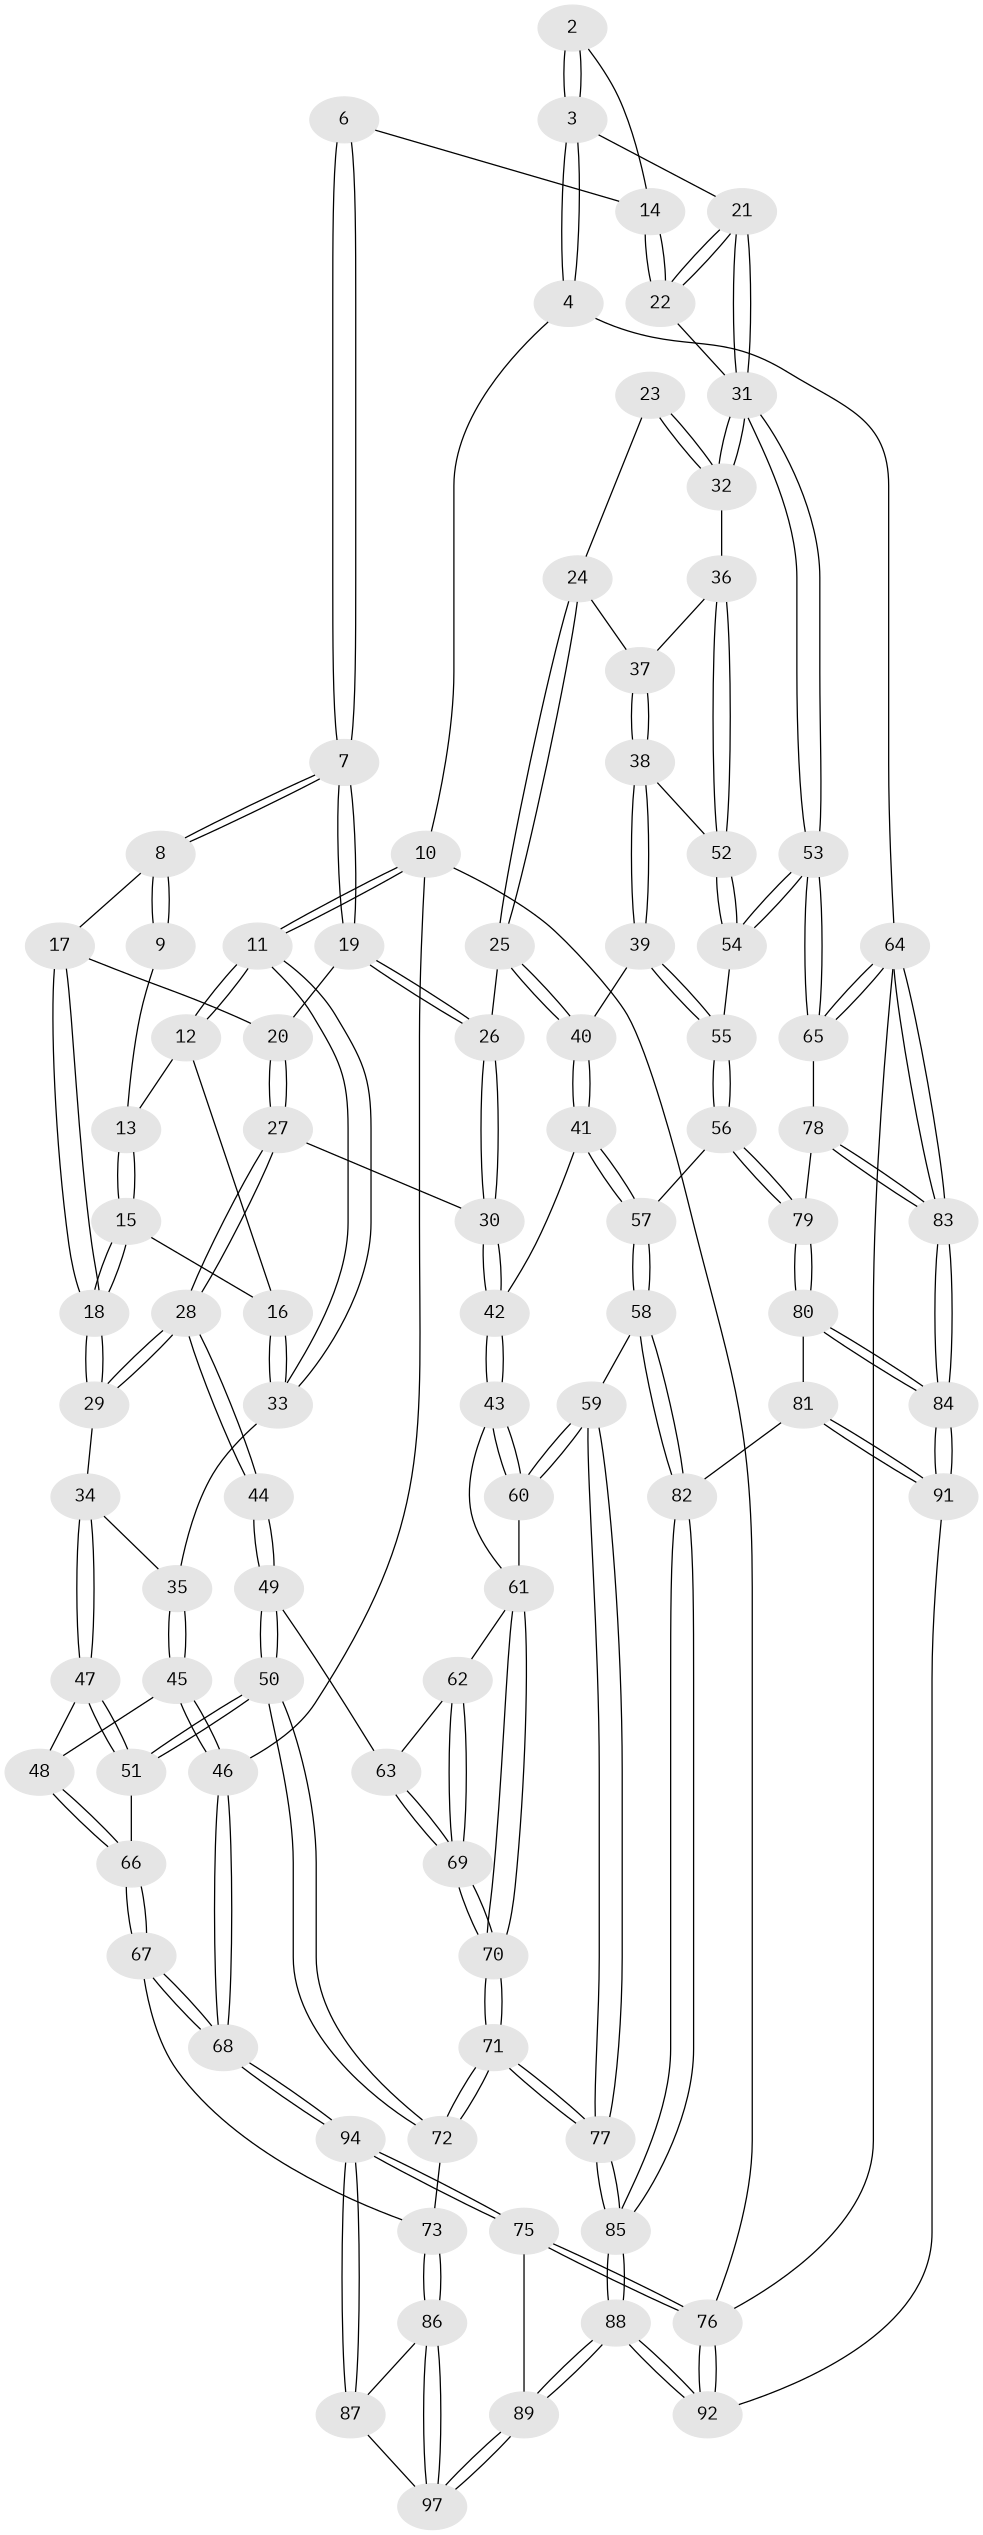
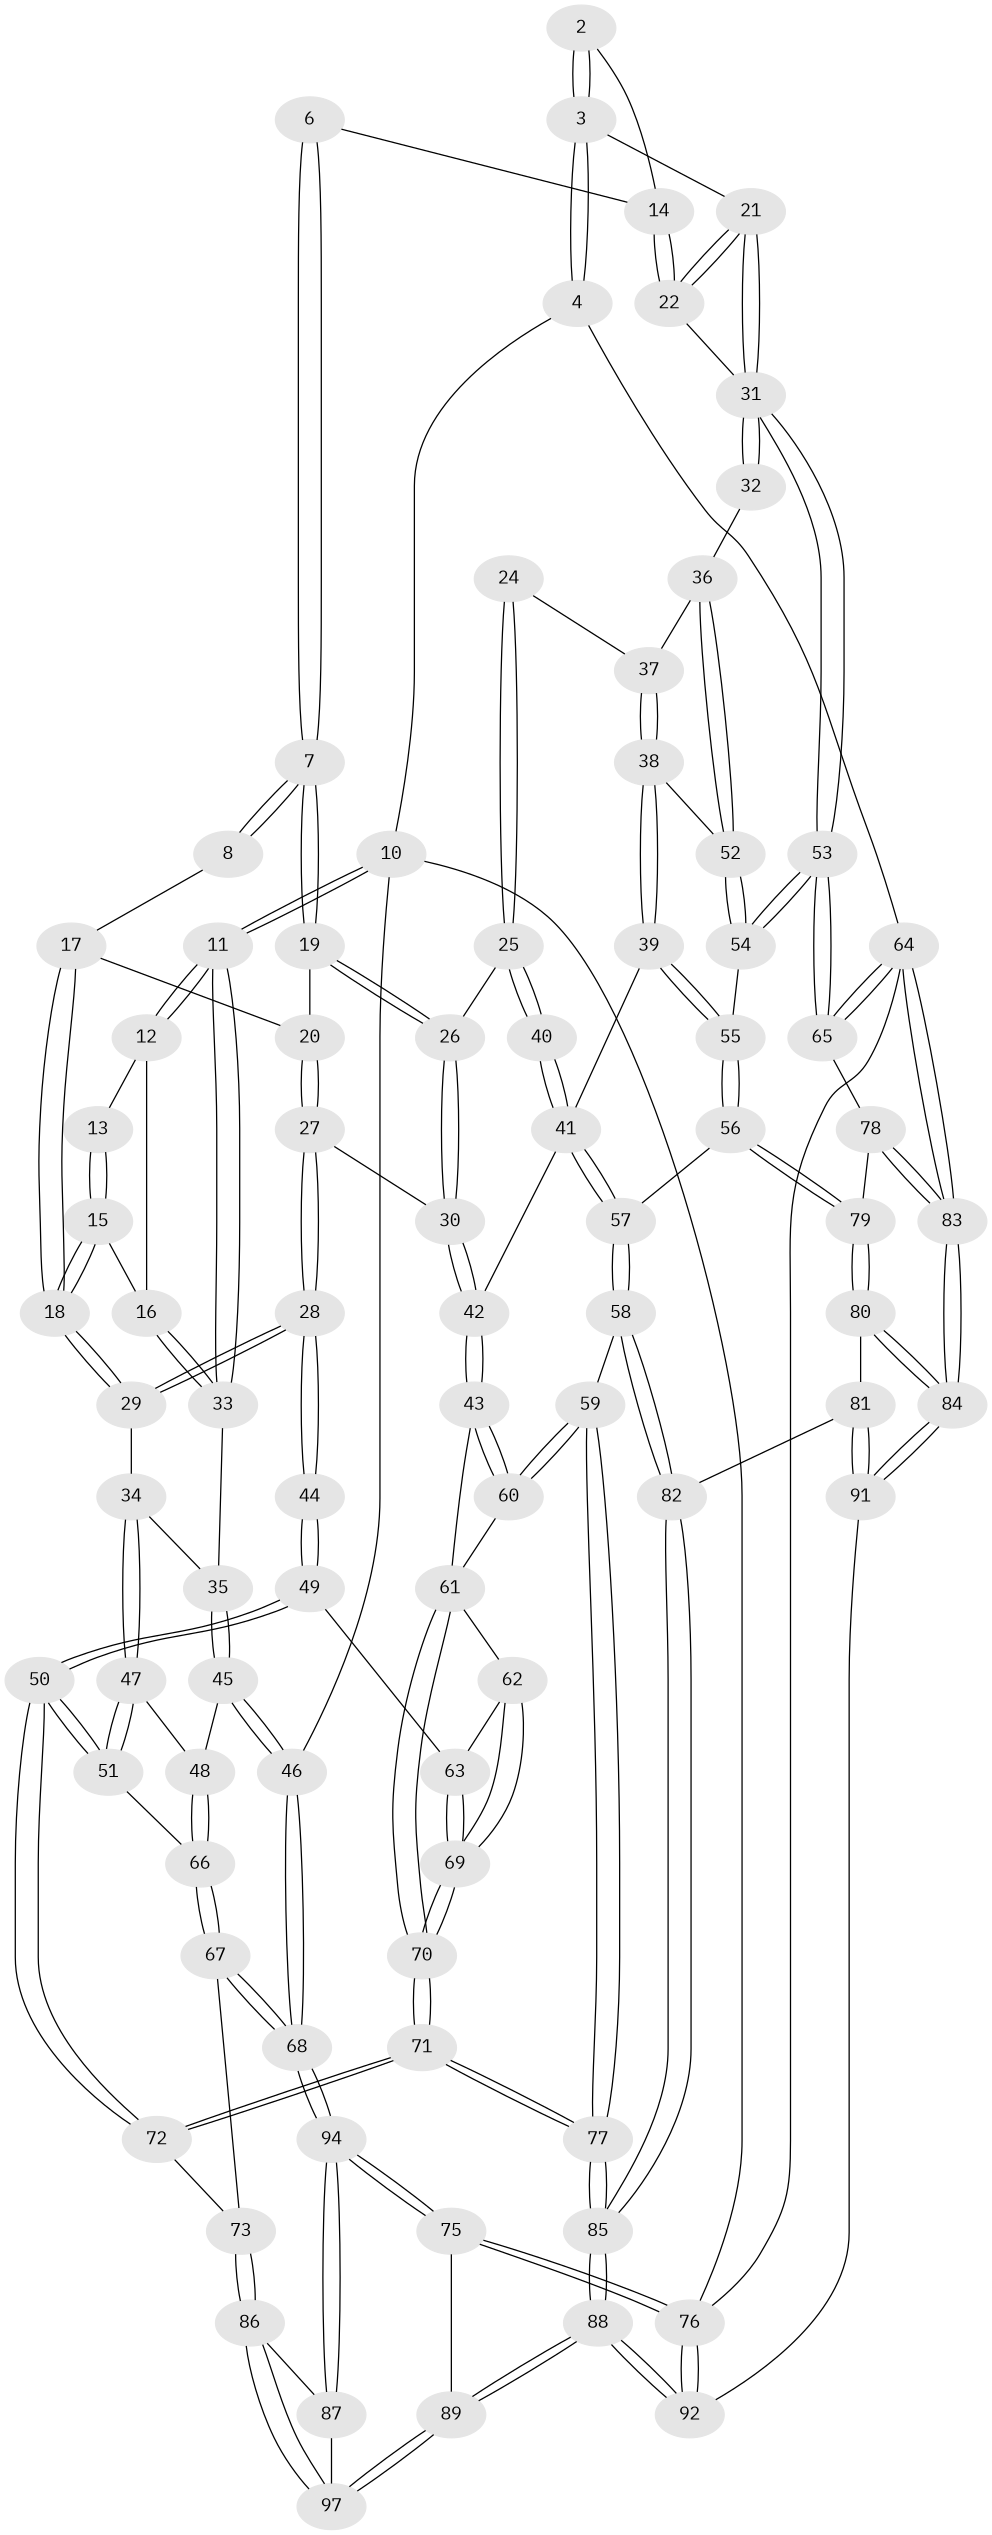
(650, 395) -> none
(161, 946) -> none
(615, 985) -> (607, 1038)
